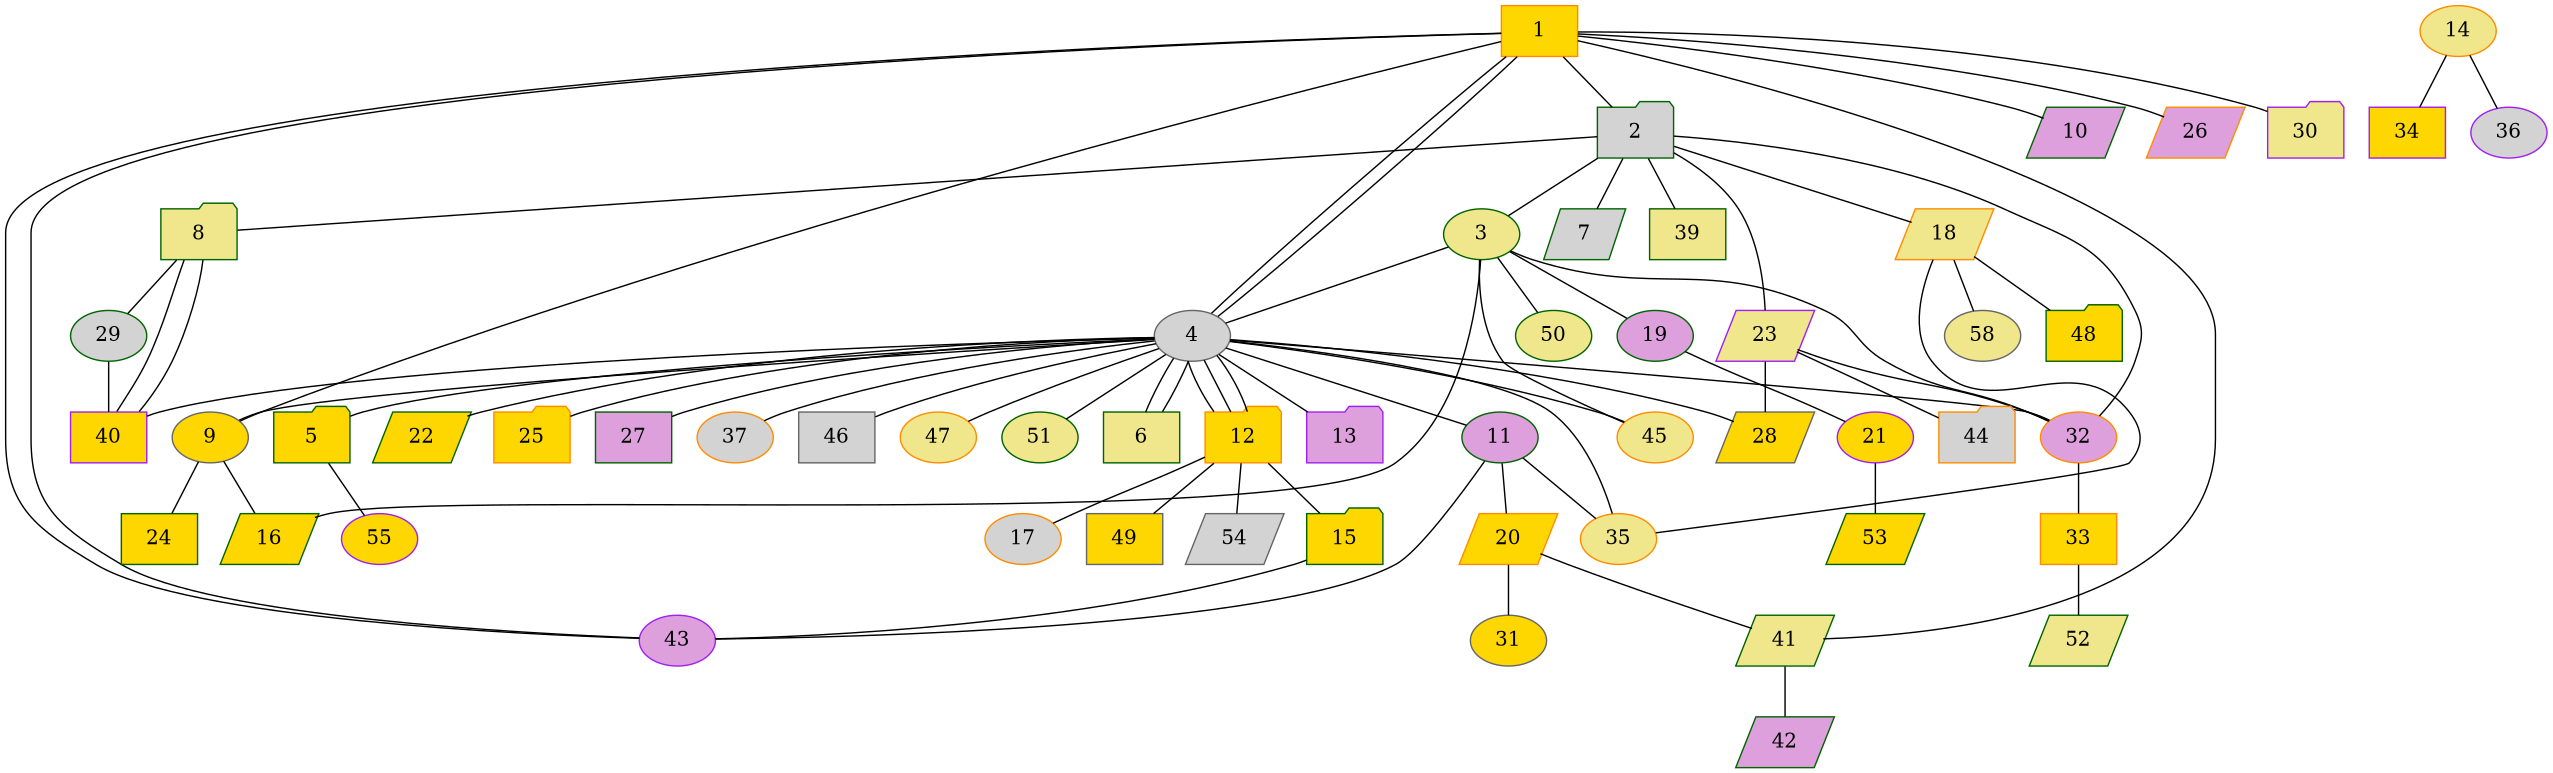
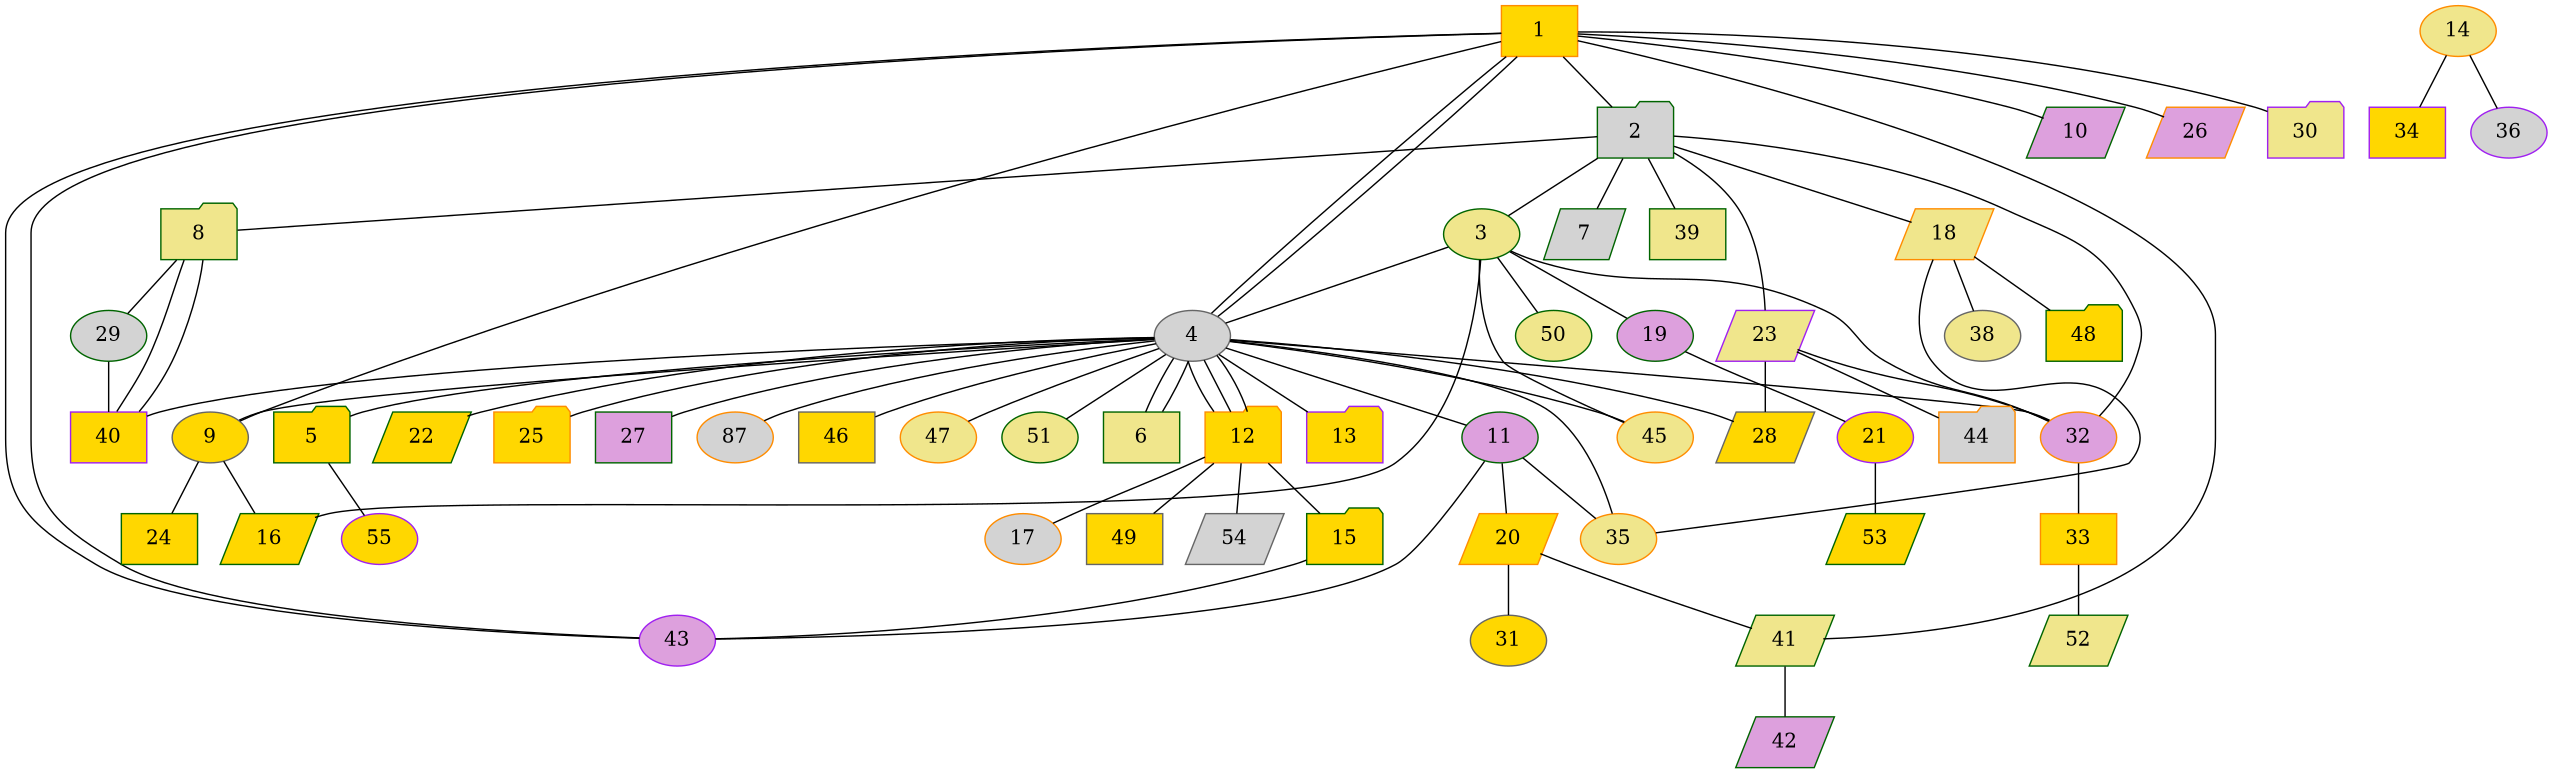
(1983, 336) -> (1983, 336)
(735, 437) -> (735, 437)
(837, 437) -> (837, 437)
(1345, 437) -> (1345, 437)
